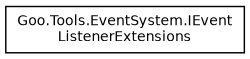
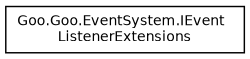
(125, 30) -> (125, 30)
